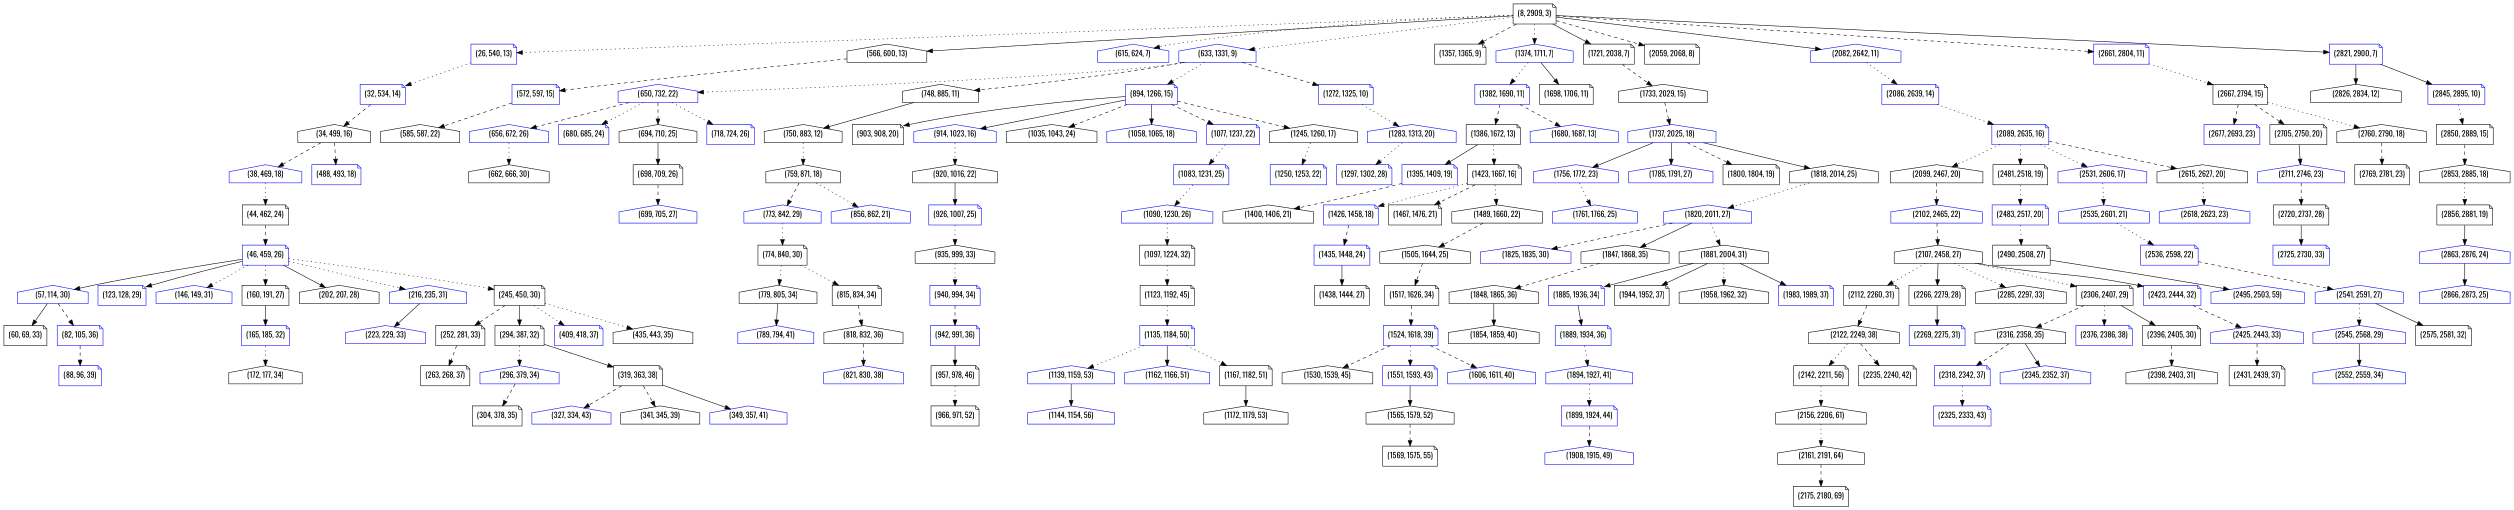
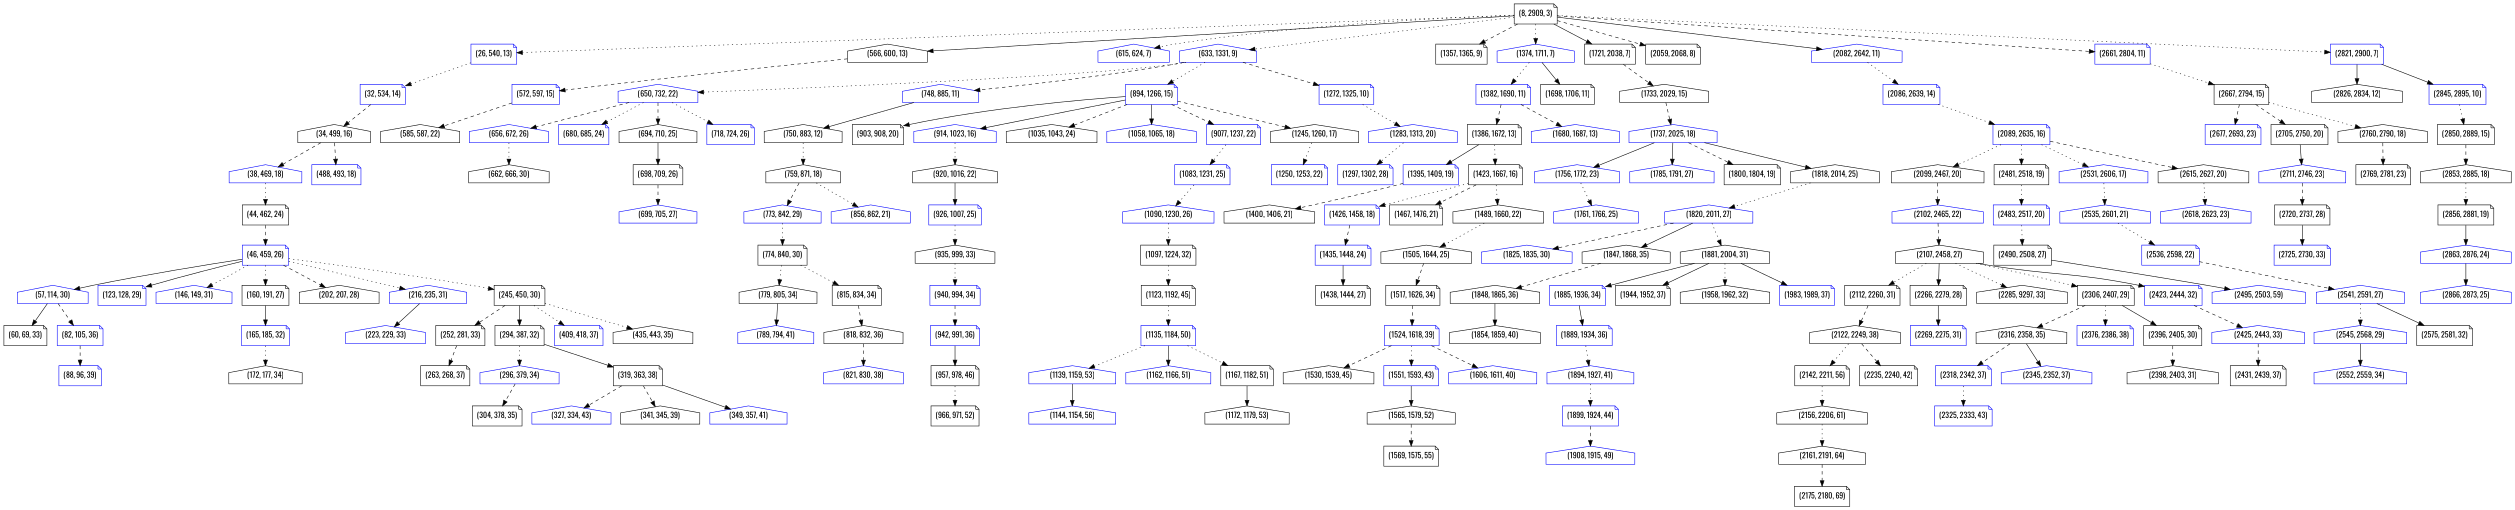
(1940, 34) -> (1941, 34)
(941, 94) -> (941, 94)
(1233, 135) -> (1234, 135)
(1464, 234) -> (1465, 234)
(302, 275) -> (302, 275)
(2021, 295) -> (2022, 295)
